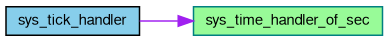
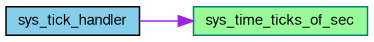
(288, 21) -> (280, 21)
